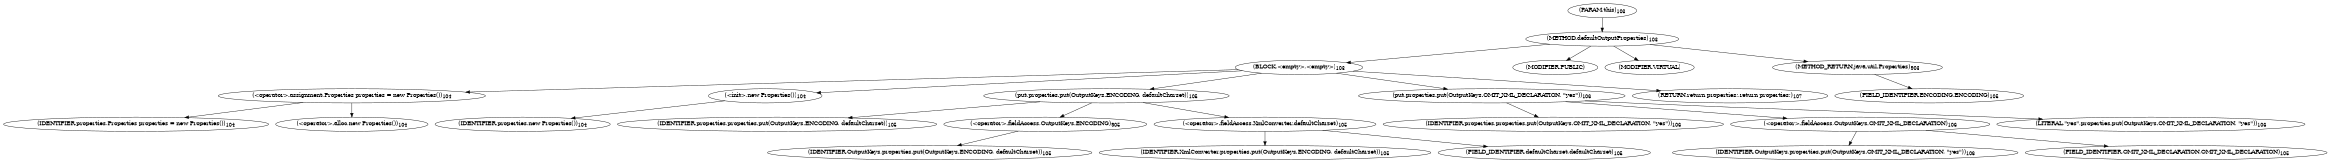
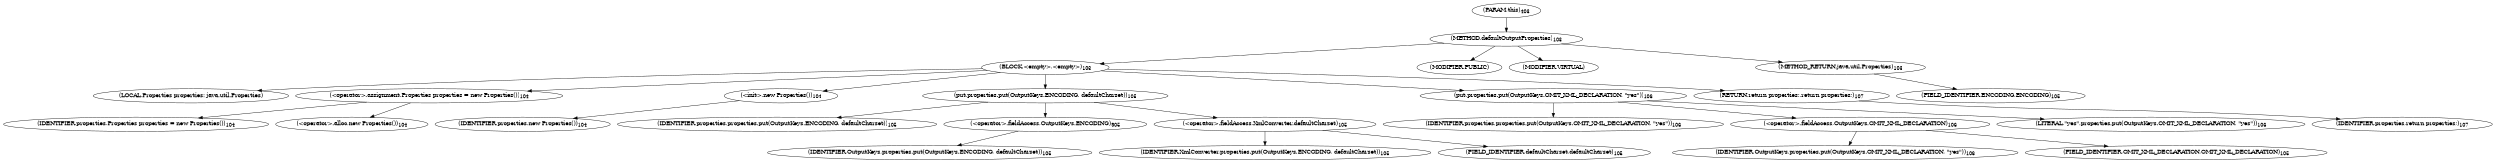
(1621, 10) -> (1525, 10)
(1915, 67) -> (1898, 67)
none -> (191, 96)
none -> (2402, 124)
